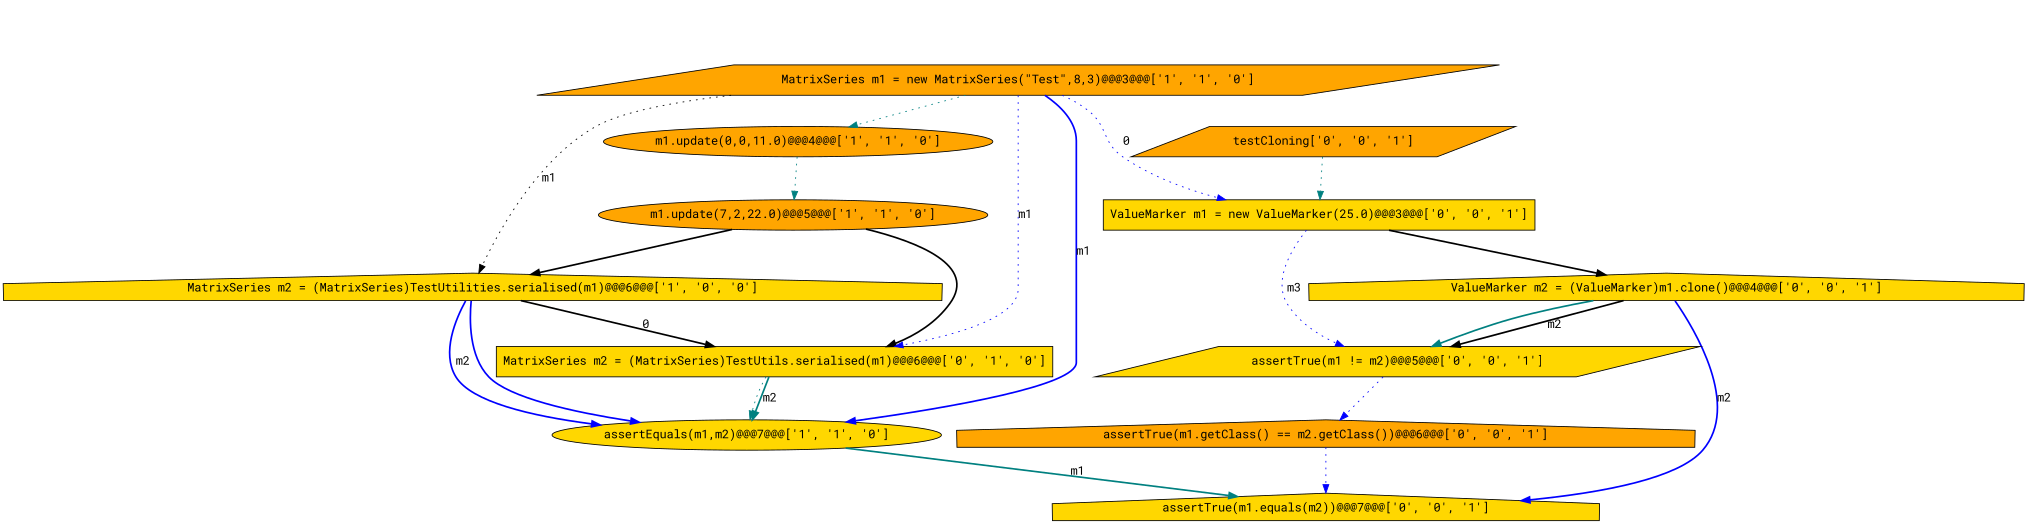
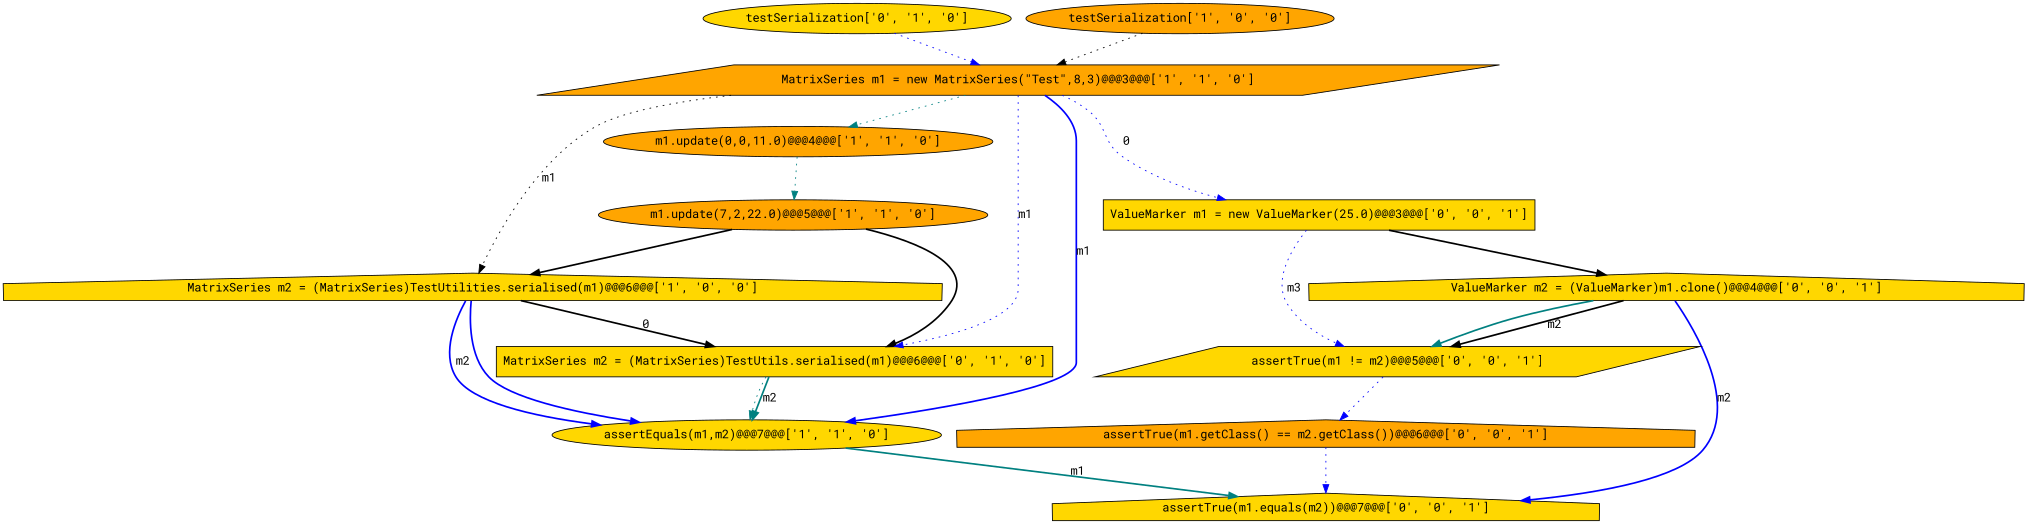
none -> (857, 19)
none -> (1180, 19)
(1323, 142) -> none
